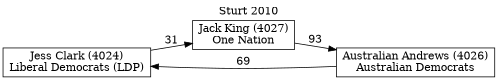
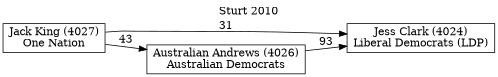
(315, 40) -> (126, 40)
(168, 47) -> (222, 31)
(244, 62) -> (326, 42)
